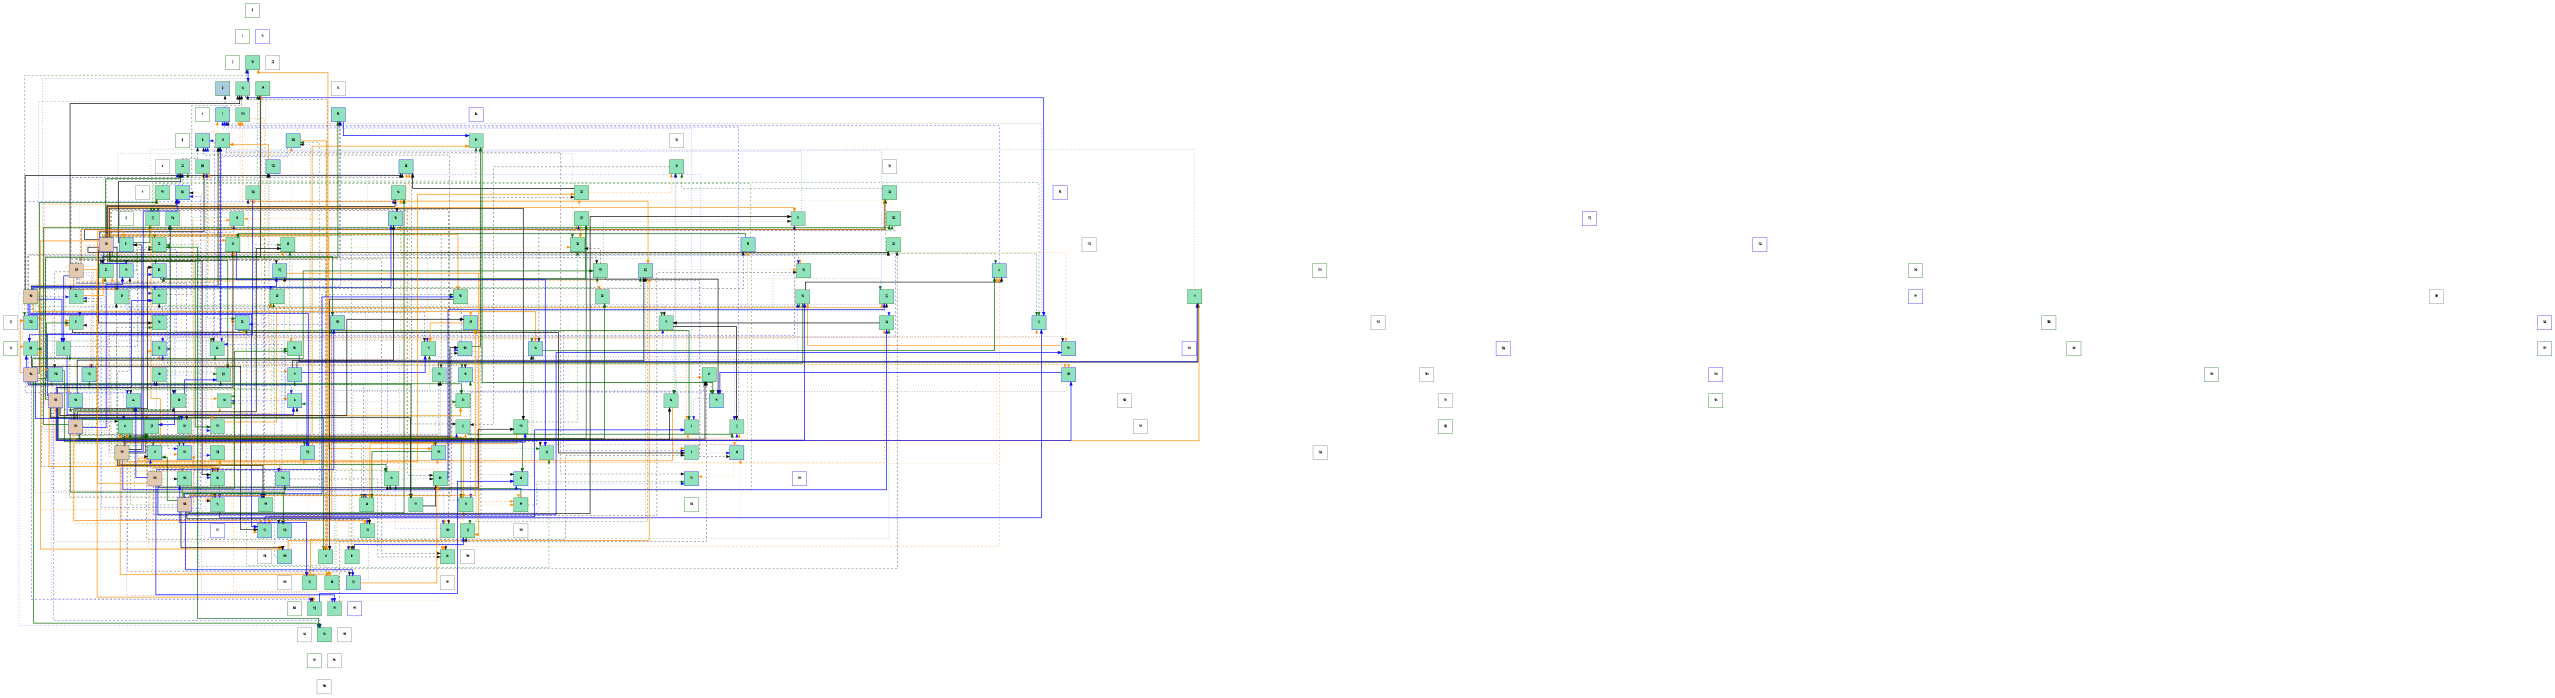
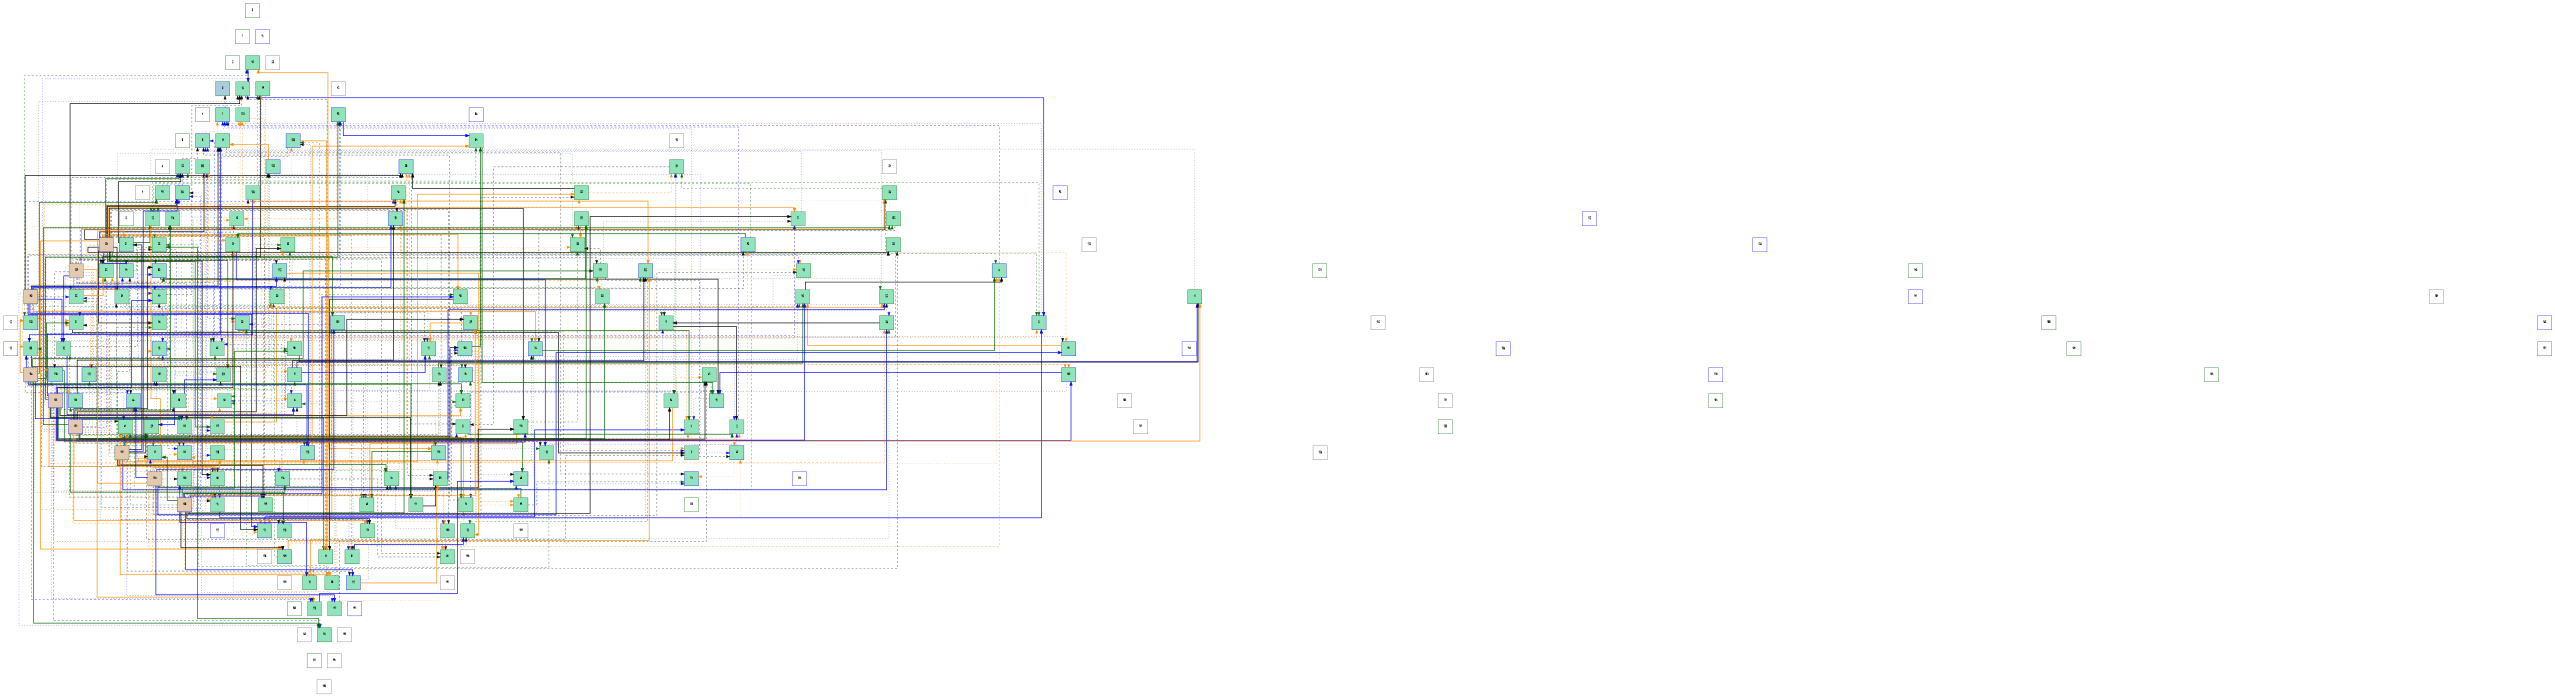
(106, 330) -> (106, 330)
(681, 441) -> (678, 441)
(285, 531) -> (285, 531)
